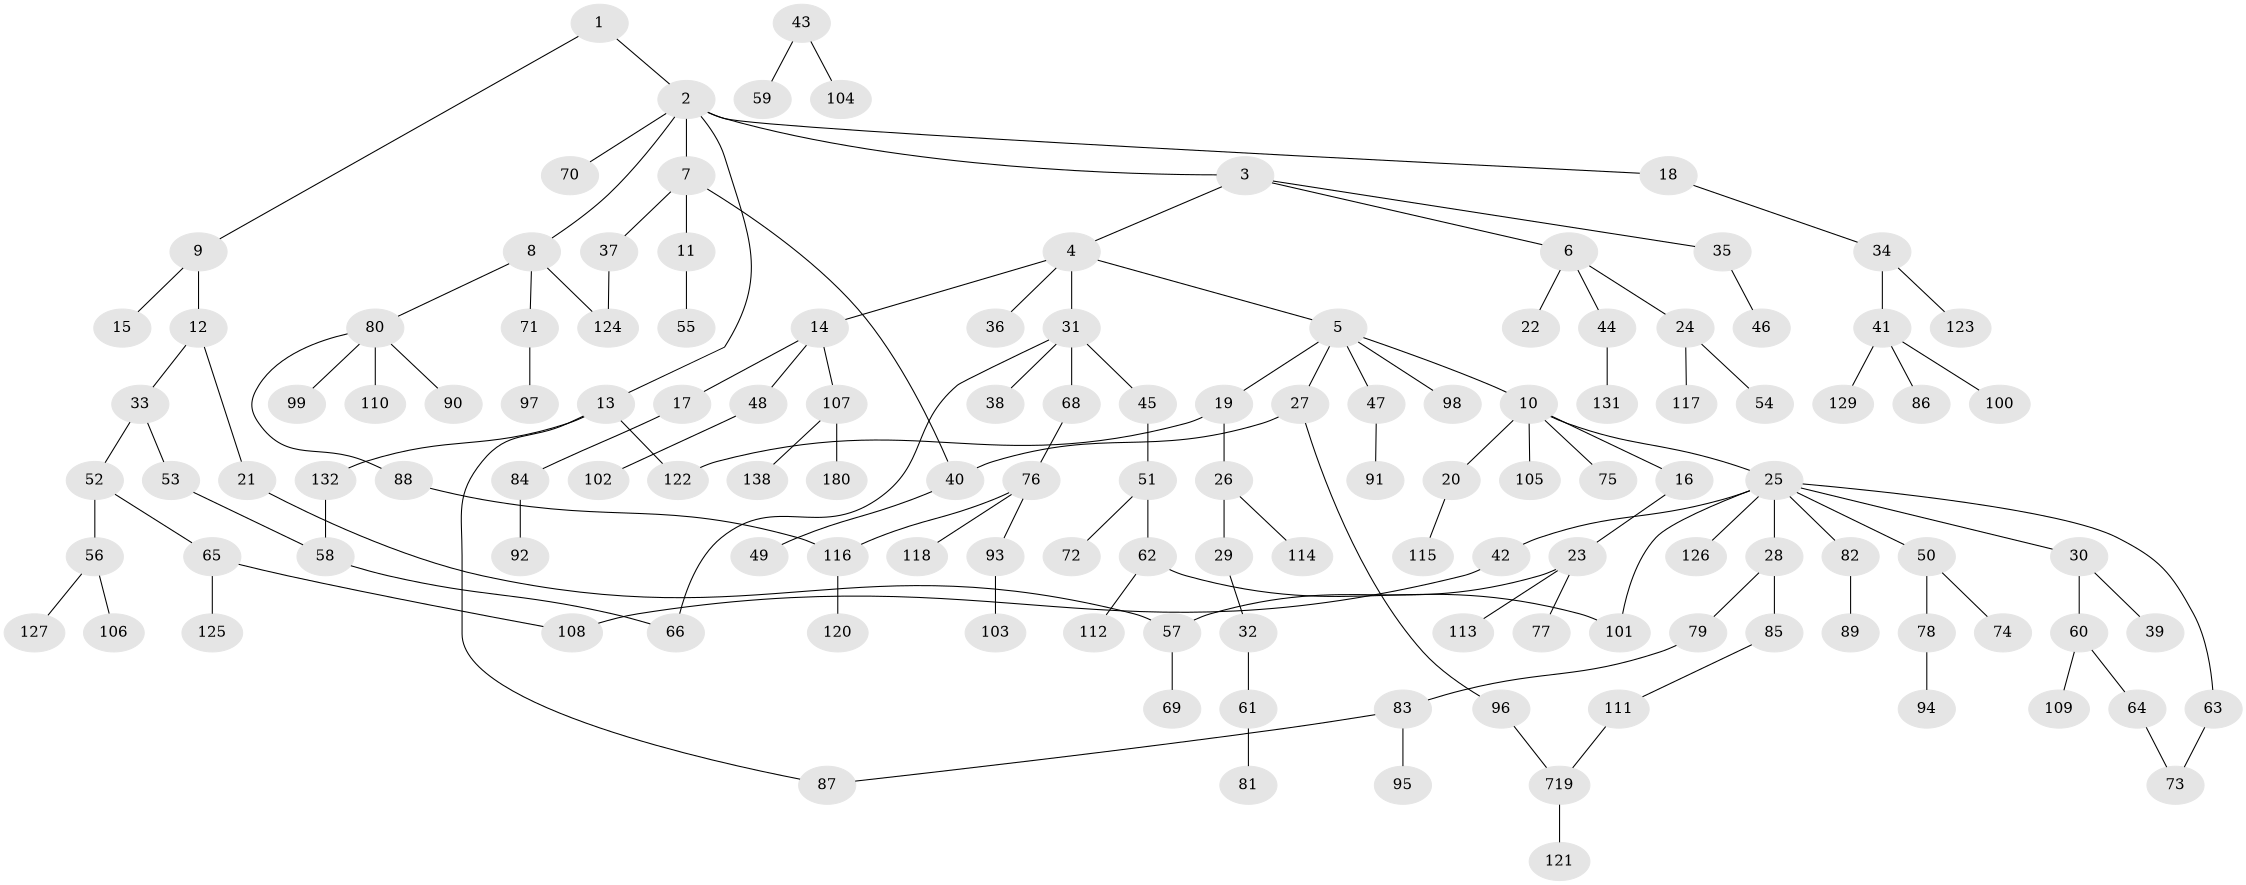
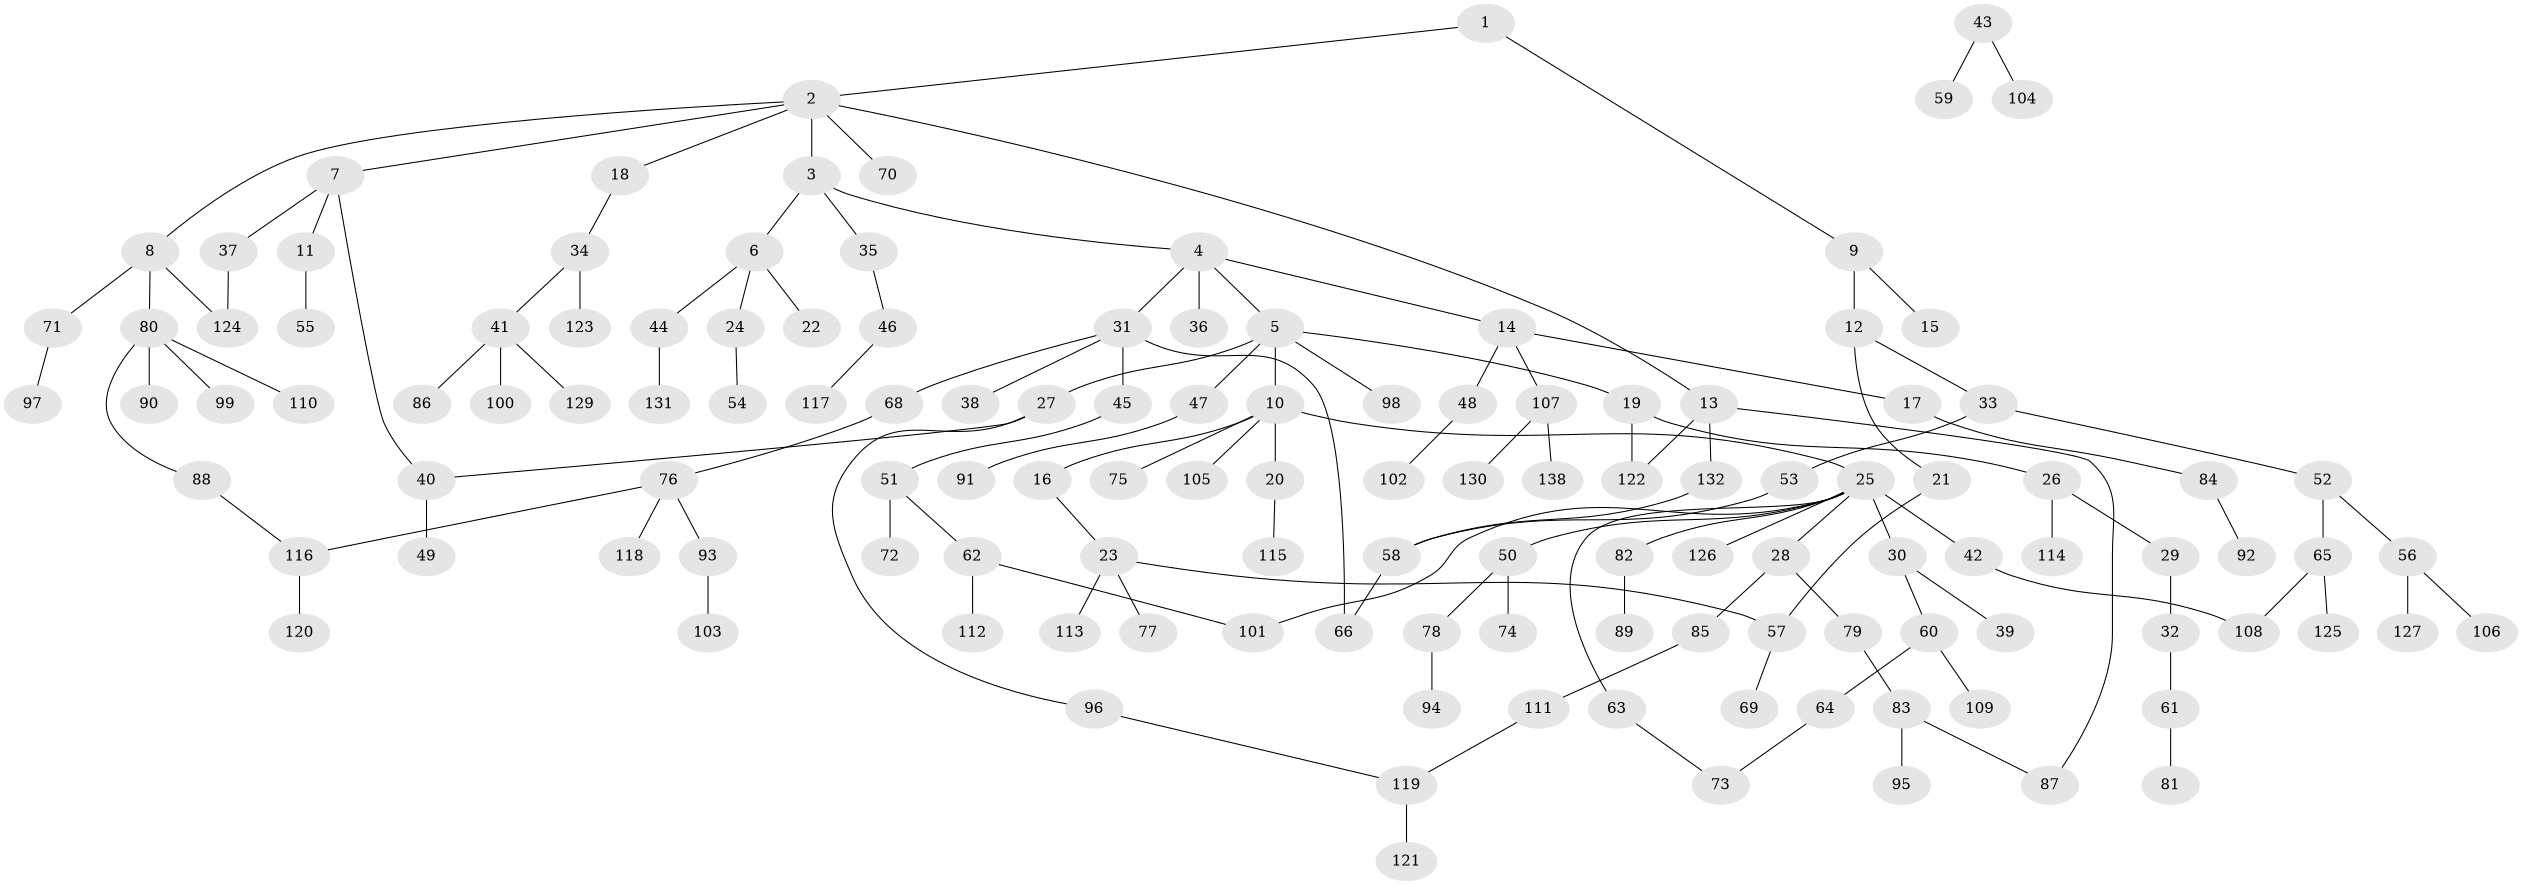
(1686, 366) -> (852, 366)
(837, 480) -> (1473, 480)
(1560, 785) -> (1407, 785)
